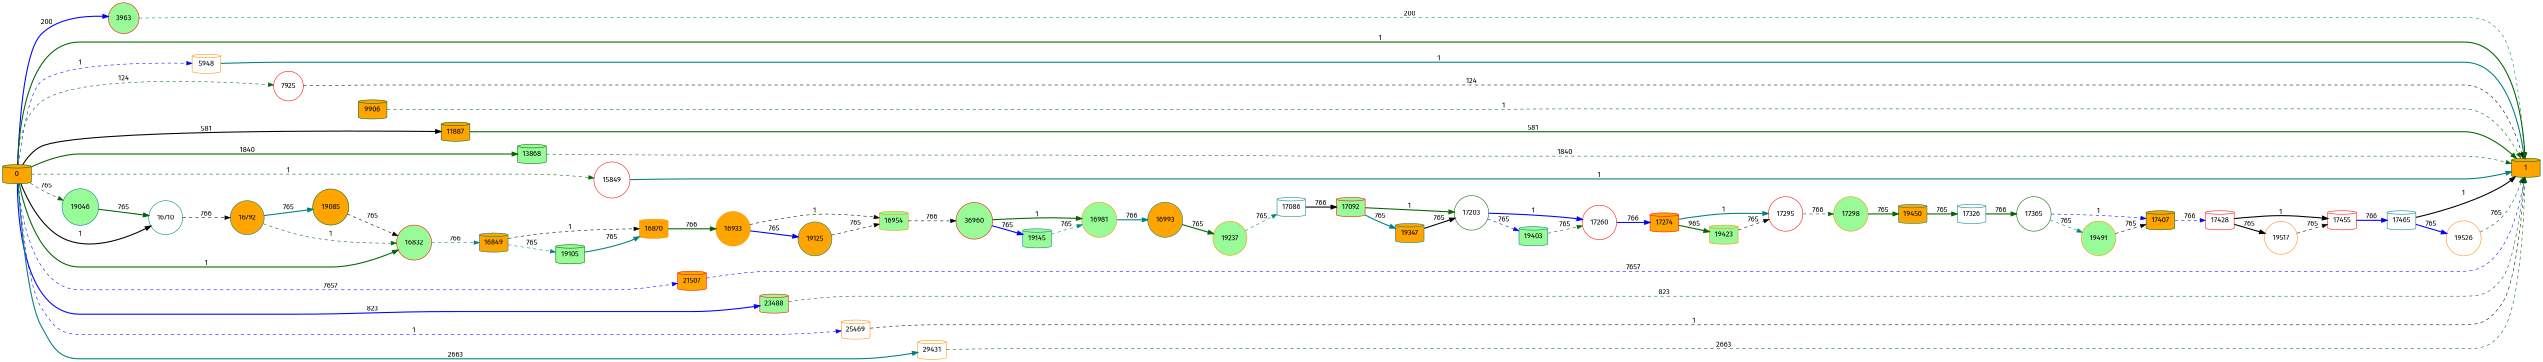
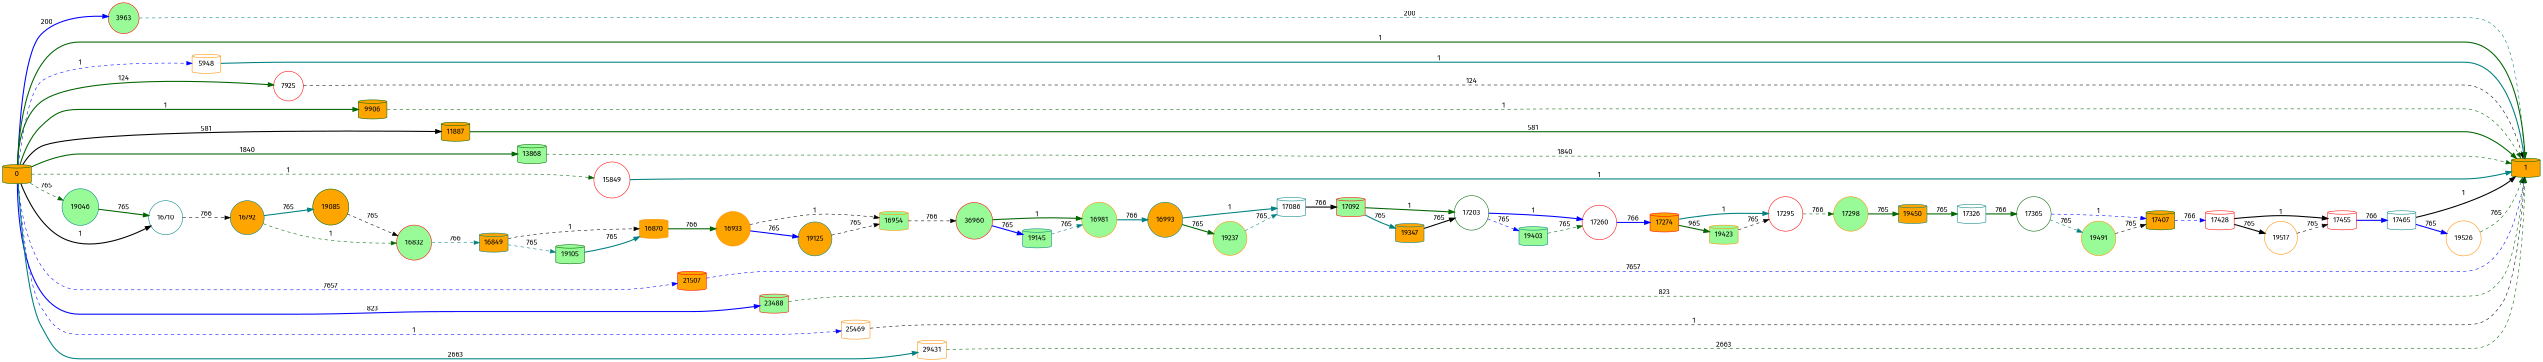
(119, 83) -> (119, 83)
none -> (1227, 213)
(182, 267) -> (172, 109)
